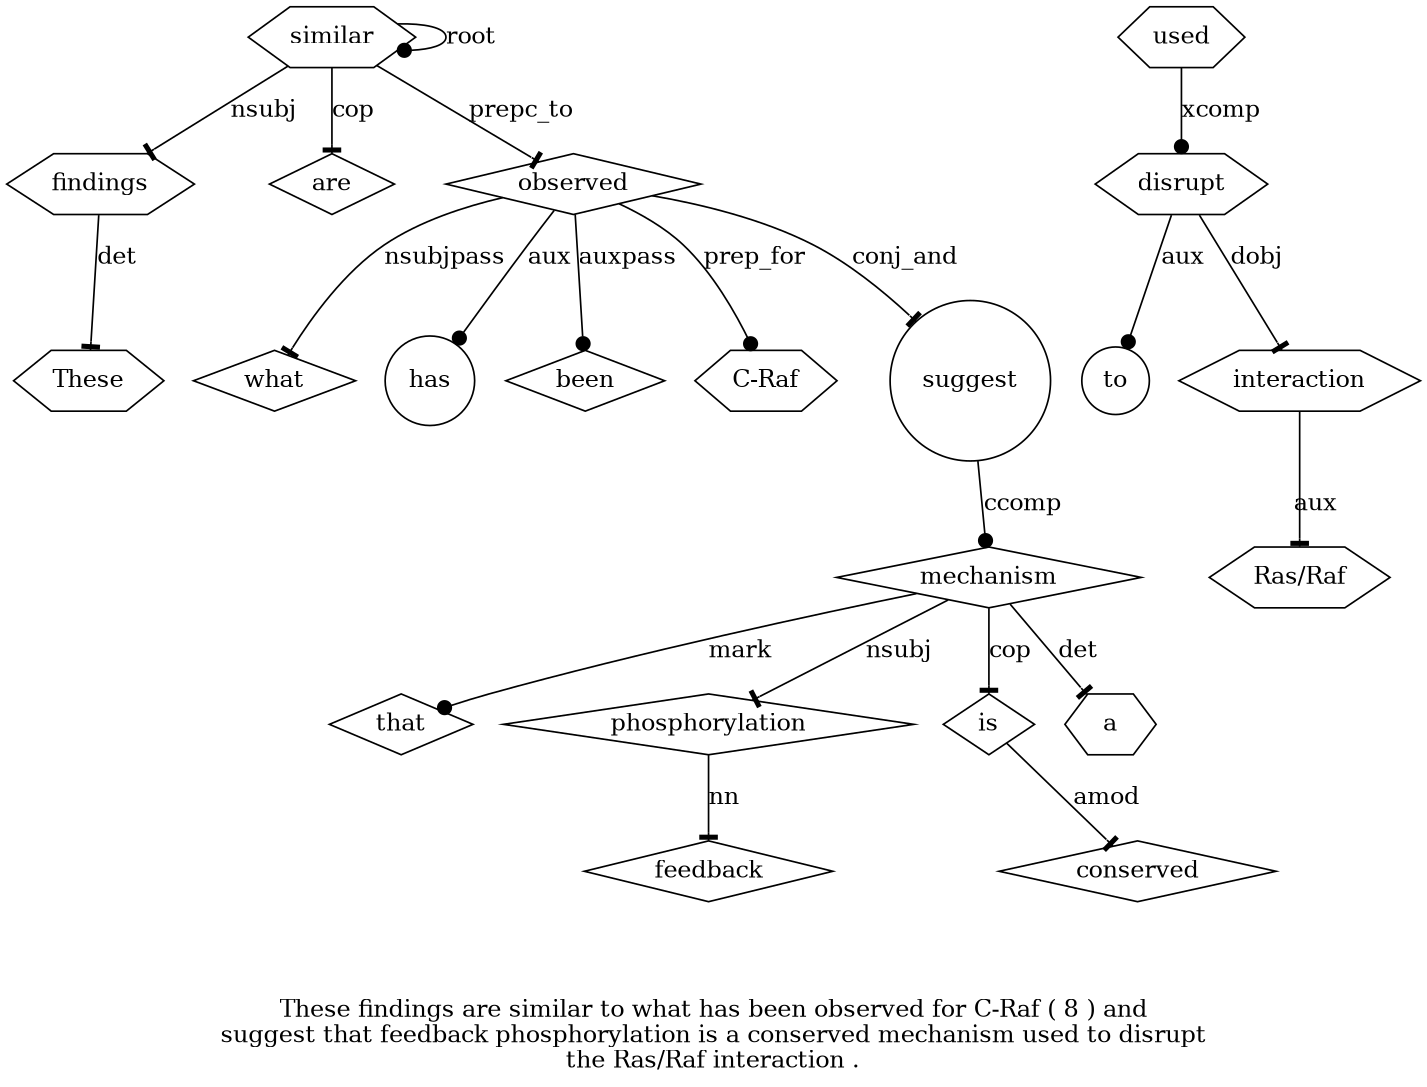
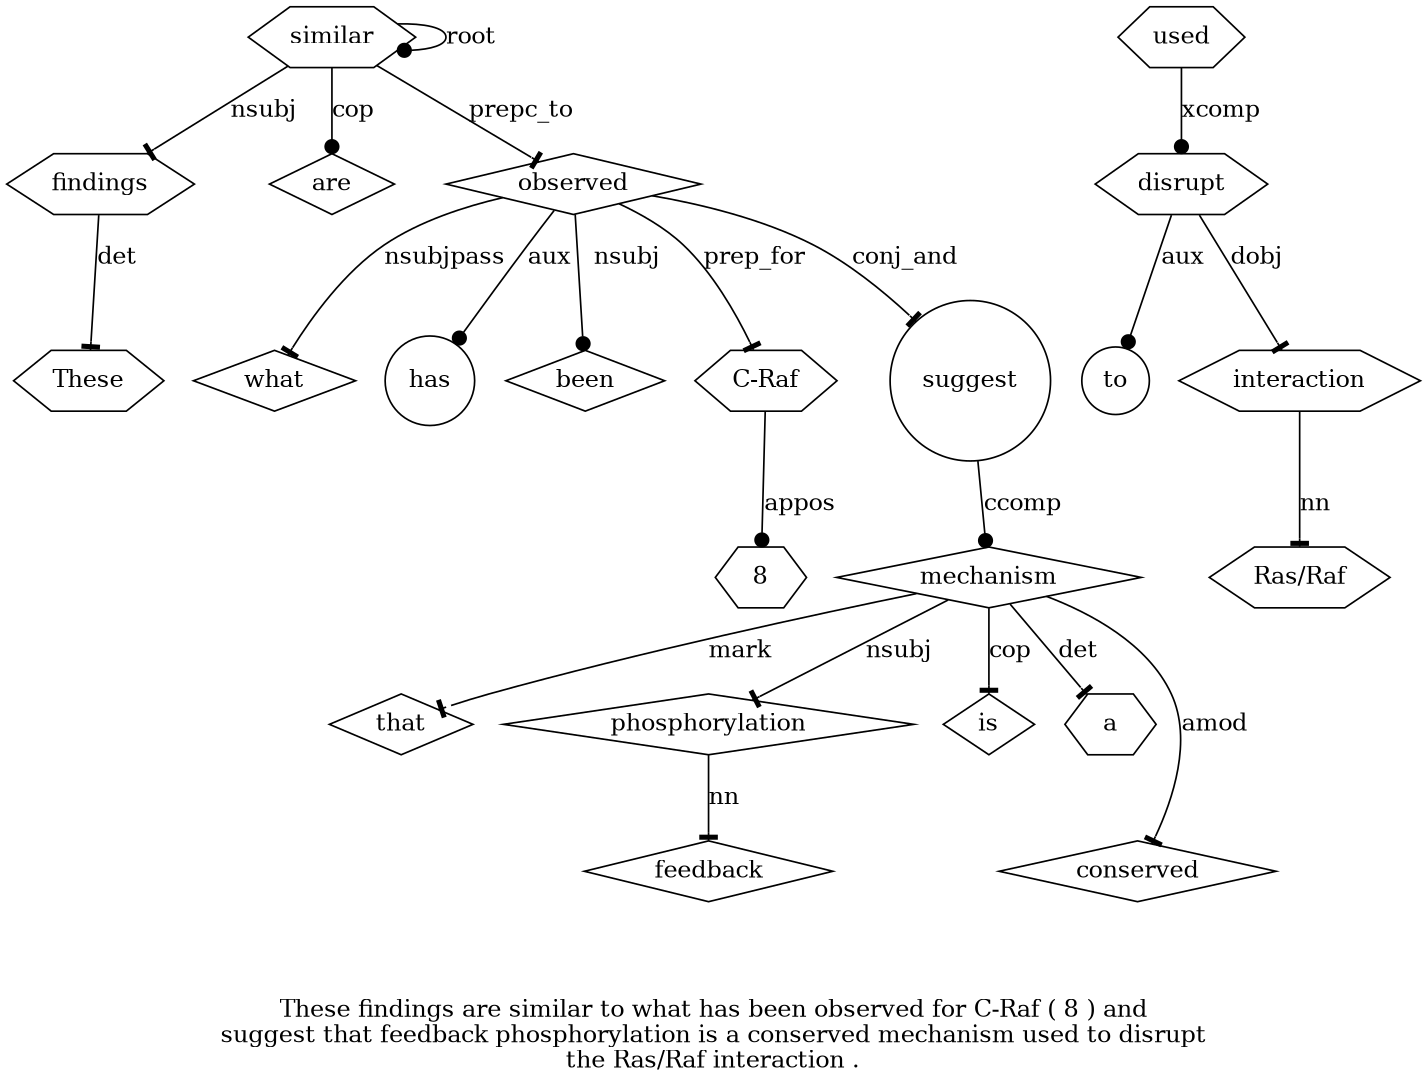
(332, 106) -> (332, 106)
(627, 258) -> (627, 258)
(698, 260) -> (698, 260)
(1316, 504) -> (1316, 504)
none -> (761, 577)
(683, 645) -> (683, 645)
(1056, 791) -> (1168, 687)
